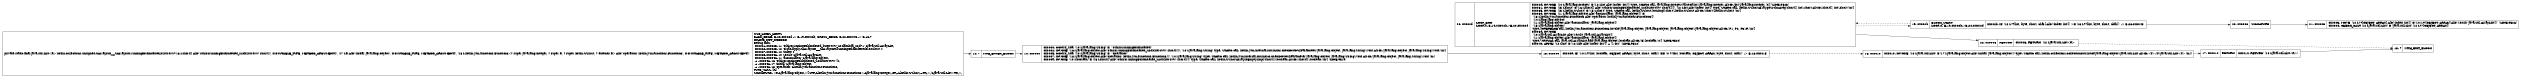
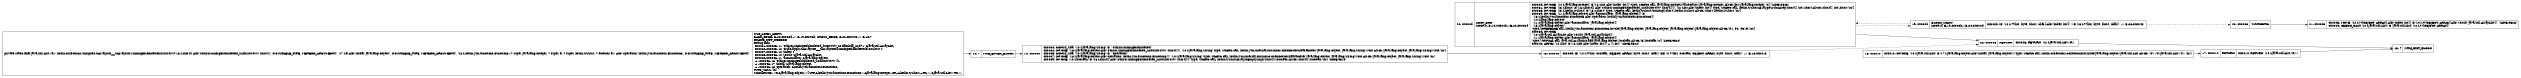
(2260, 24) -> (2260, 24)
(2187, 25) -> (2187, 25)
(2235, 46) -> (2235, 46)
(1815, 54) -> (1873, 48)
